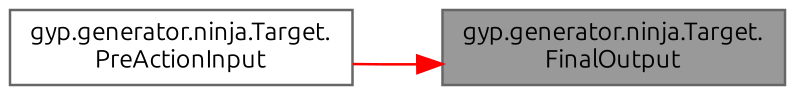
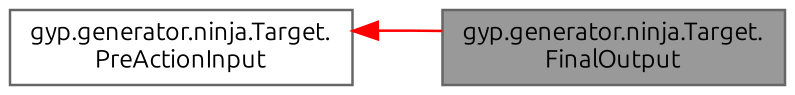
(385, 64) -> (410, 31)
